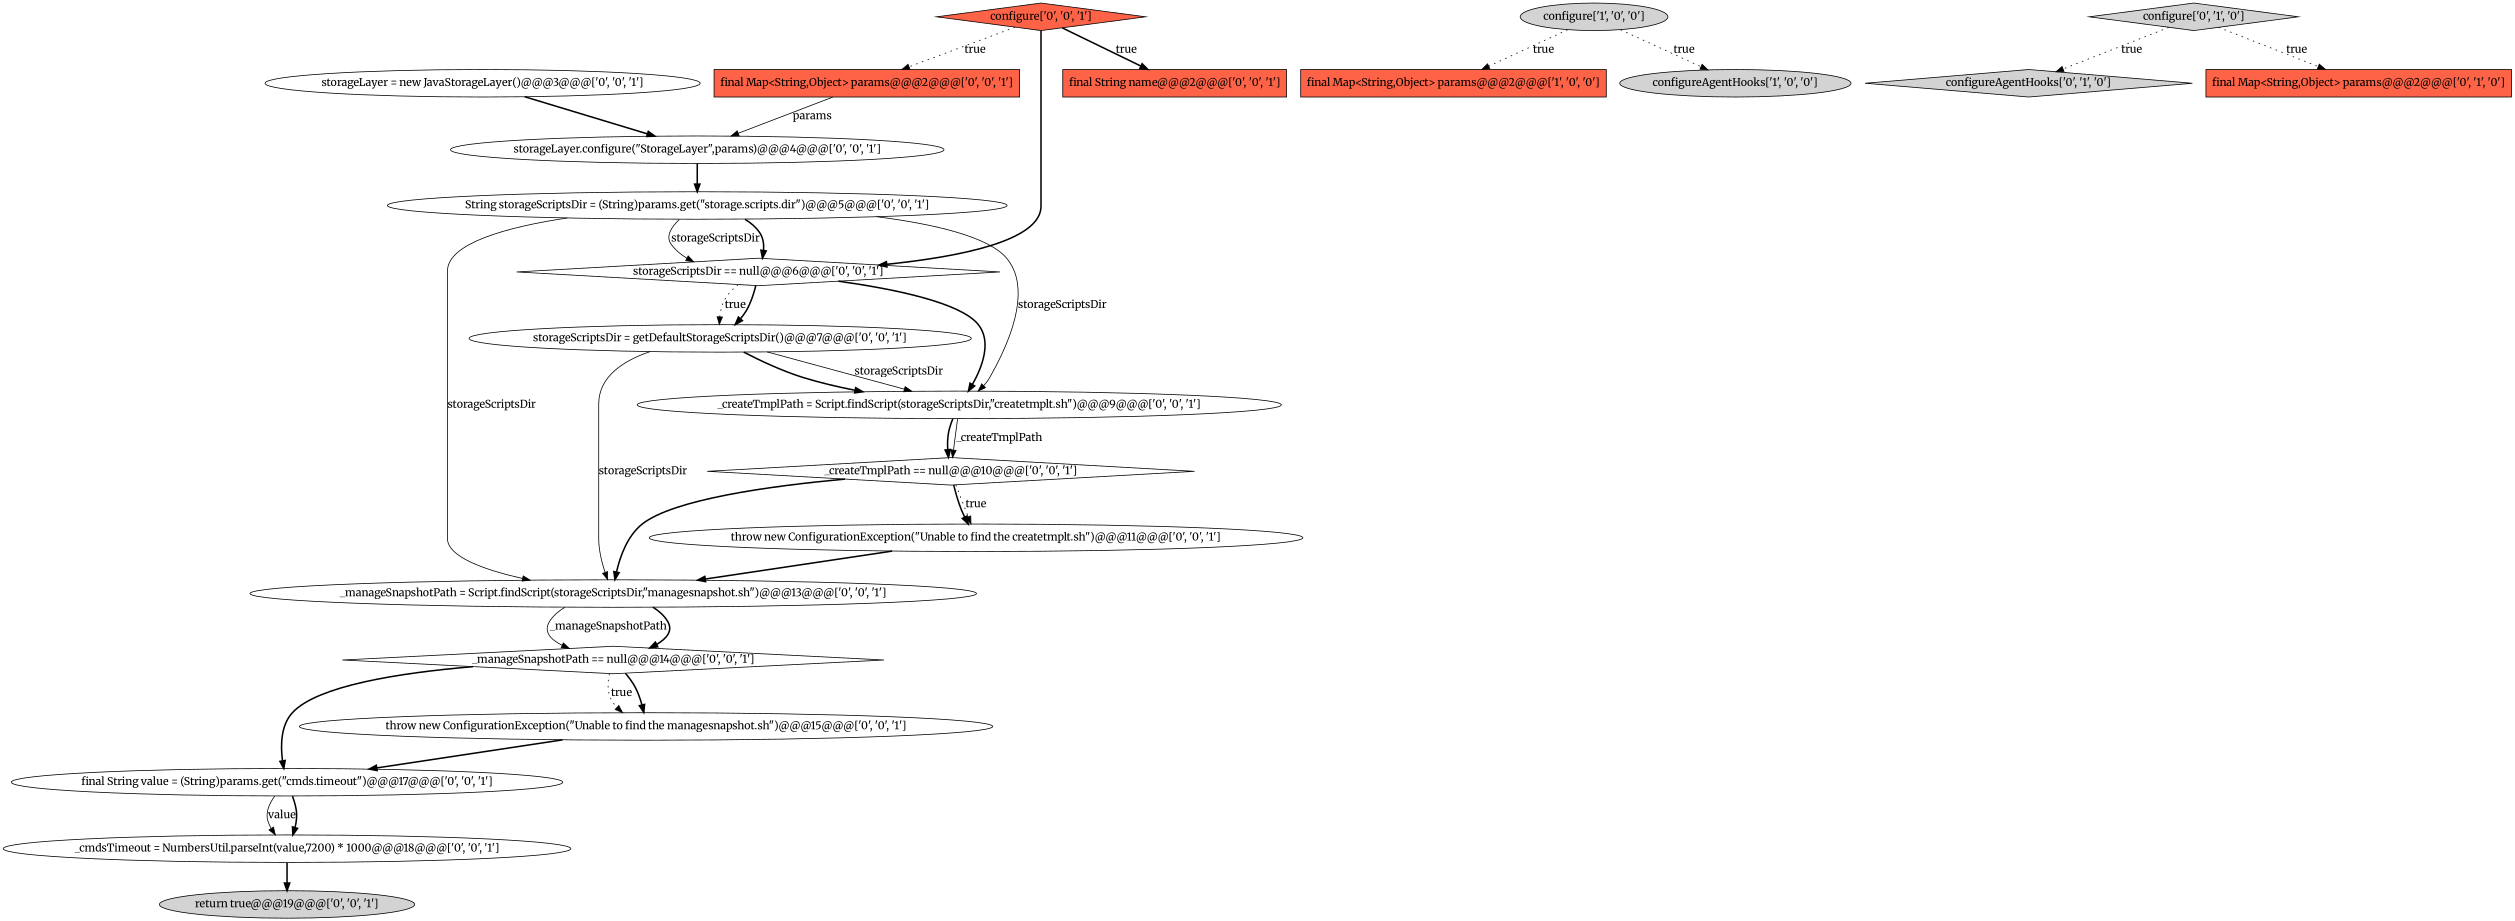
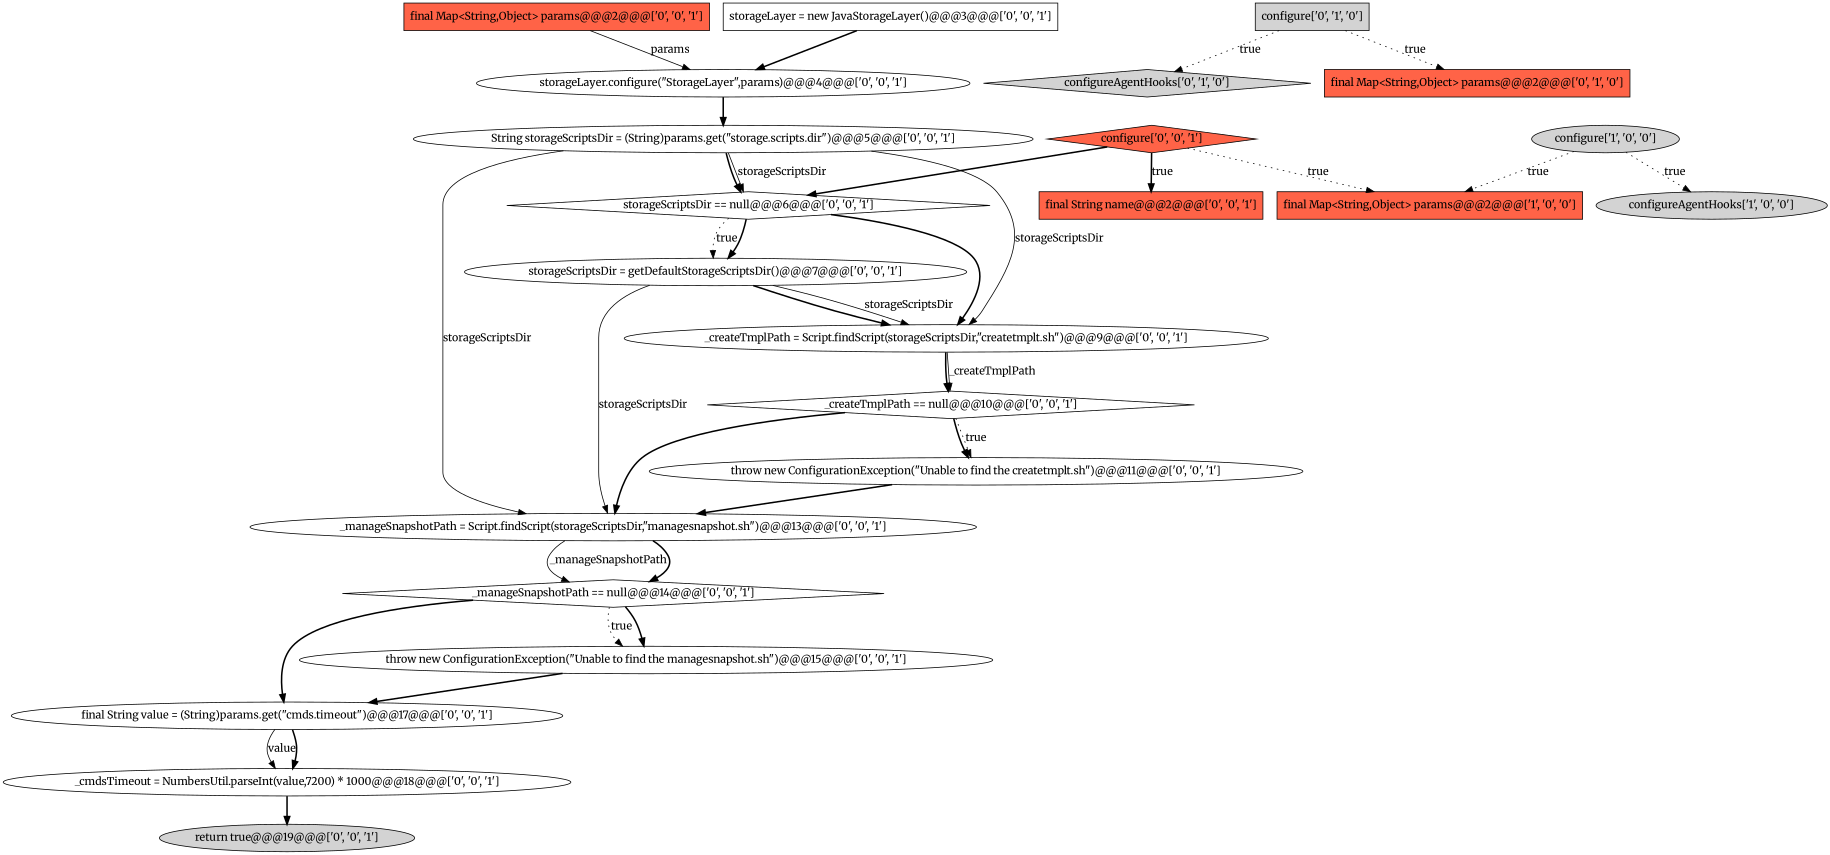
(2194, 17) -> (1312, 17)
(962, 47) -> (1277, 169)
(483, 83) -> (891, 17)
